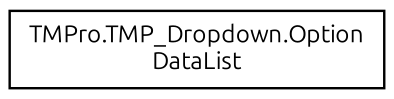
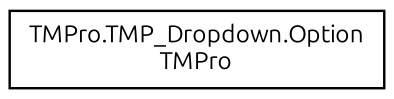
(197, 50) -> (197, 50)
